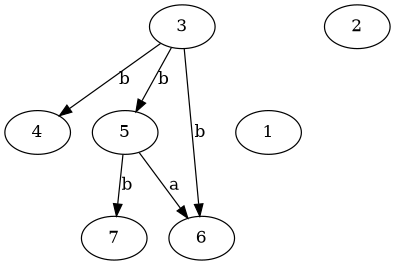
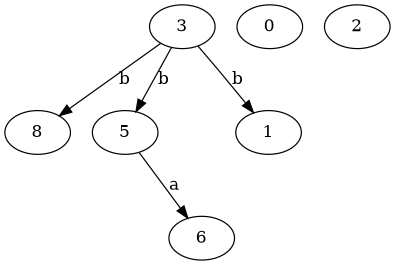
none -> (270, 27)
(191, 126) -> (222, 74)
(38, 132) -> (38, 132)
(114, 238) -> none
